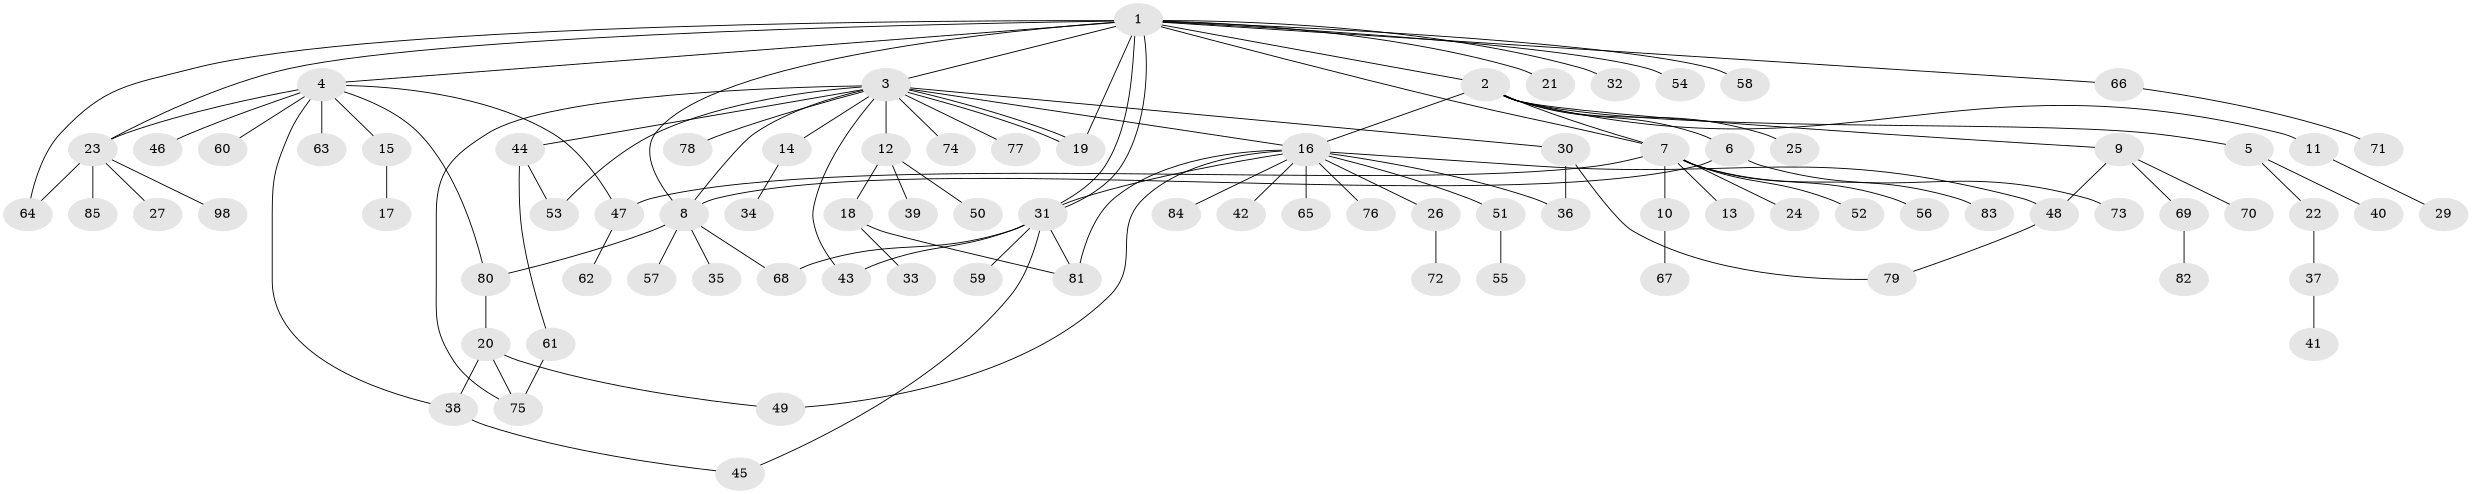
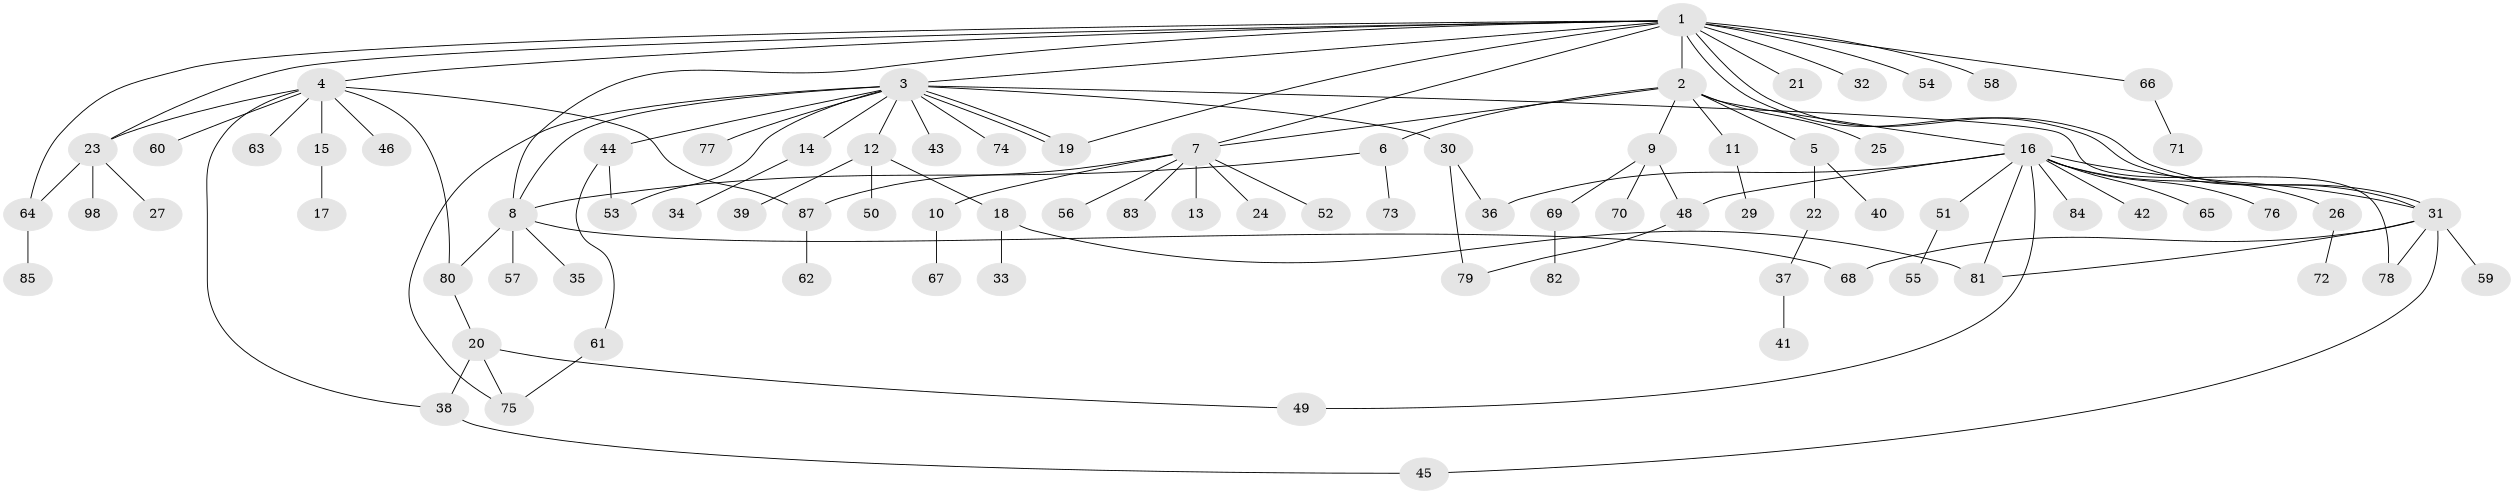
(1087, 116) -> none
(93, 182) -> (28, 247)
(619, 215) -> (807, 215)
(916, 252) -> (2412, 247)
